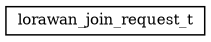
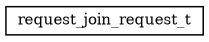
(105, 21) -> (105, 21)
